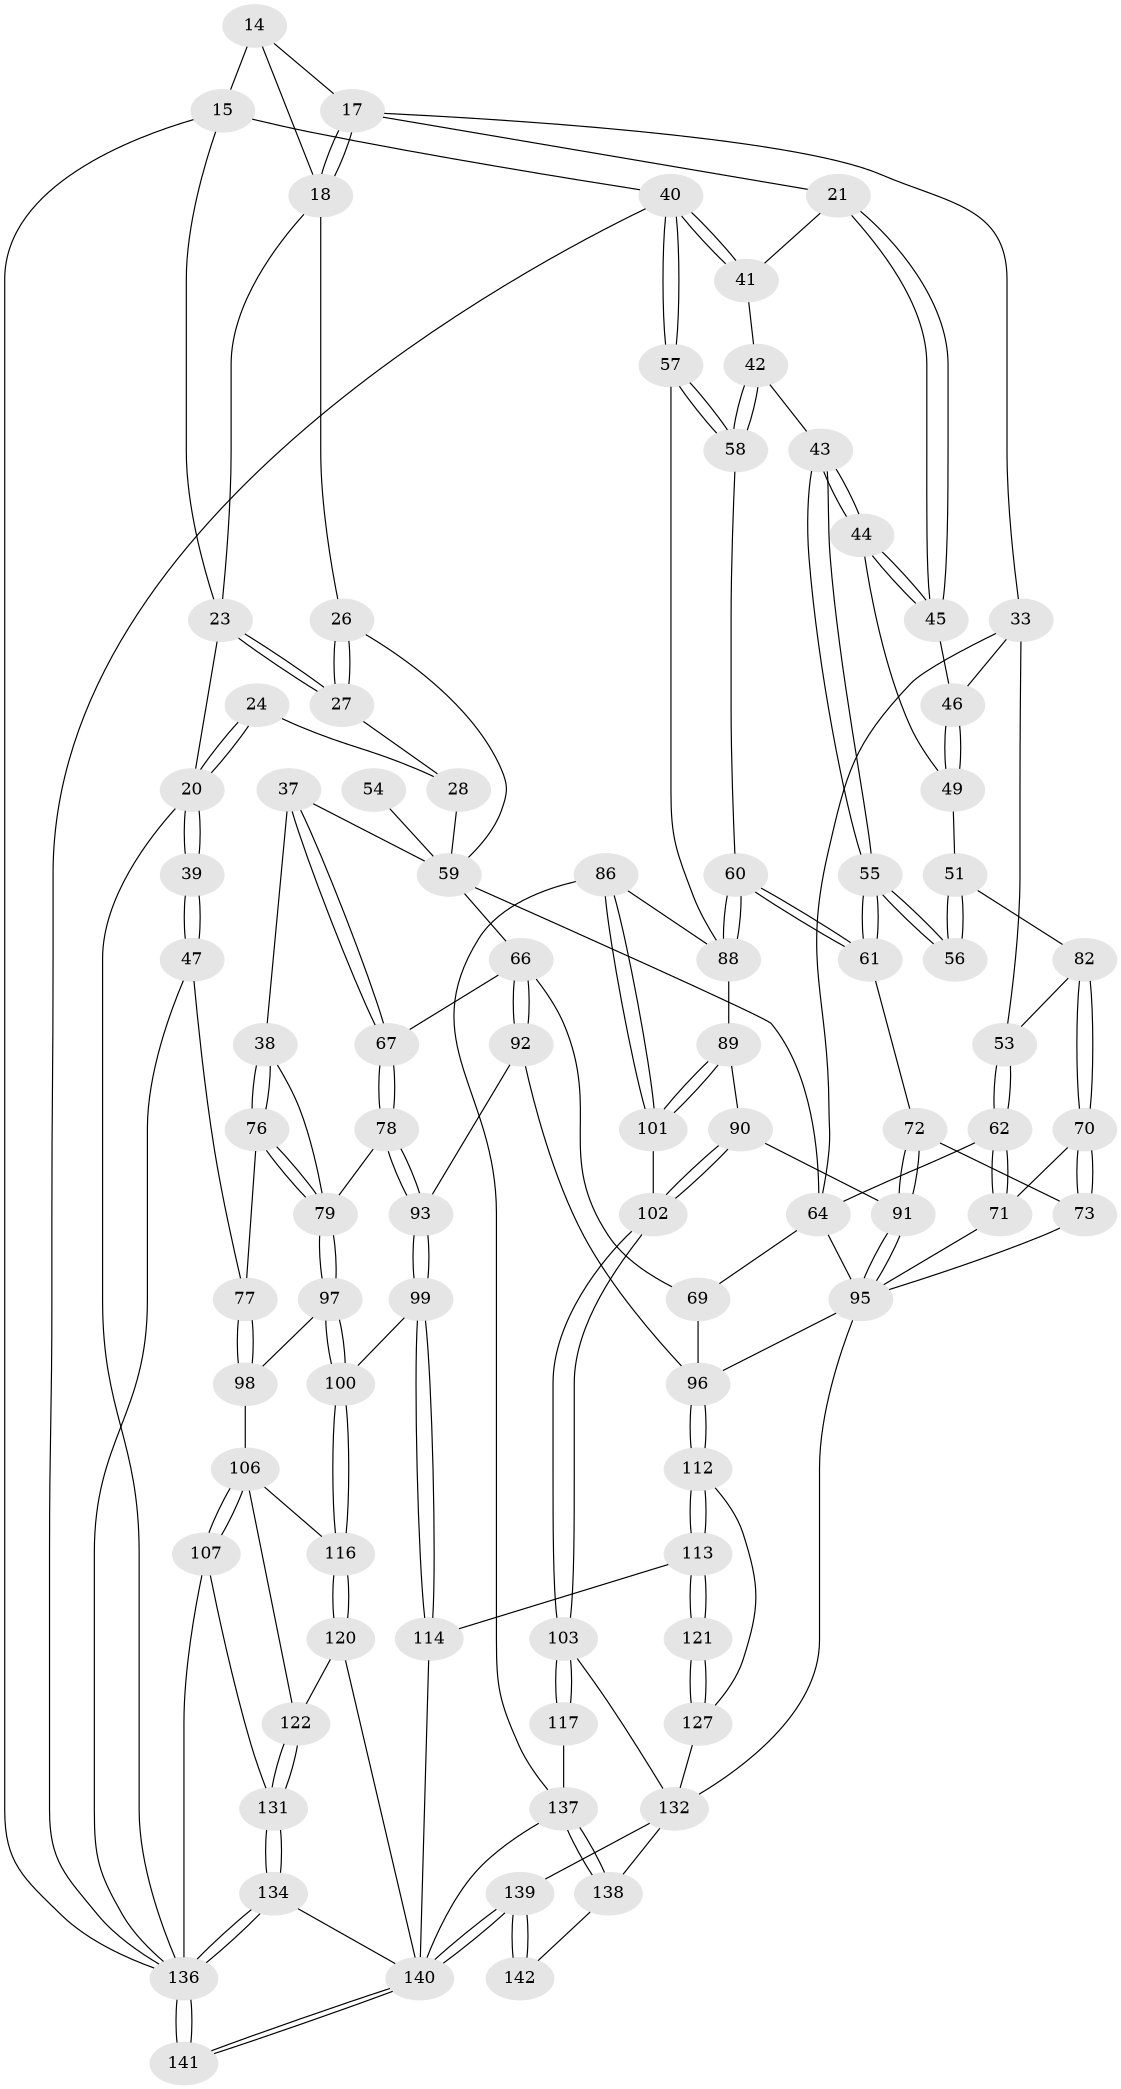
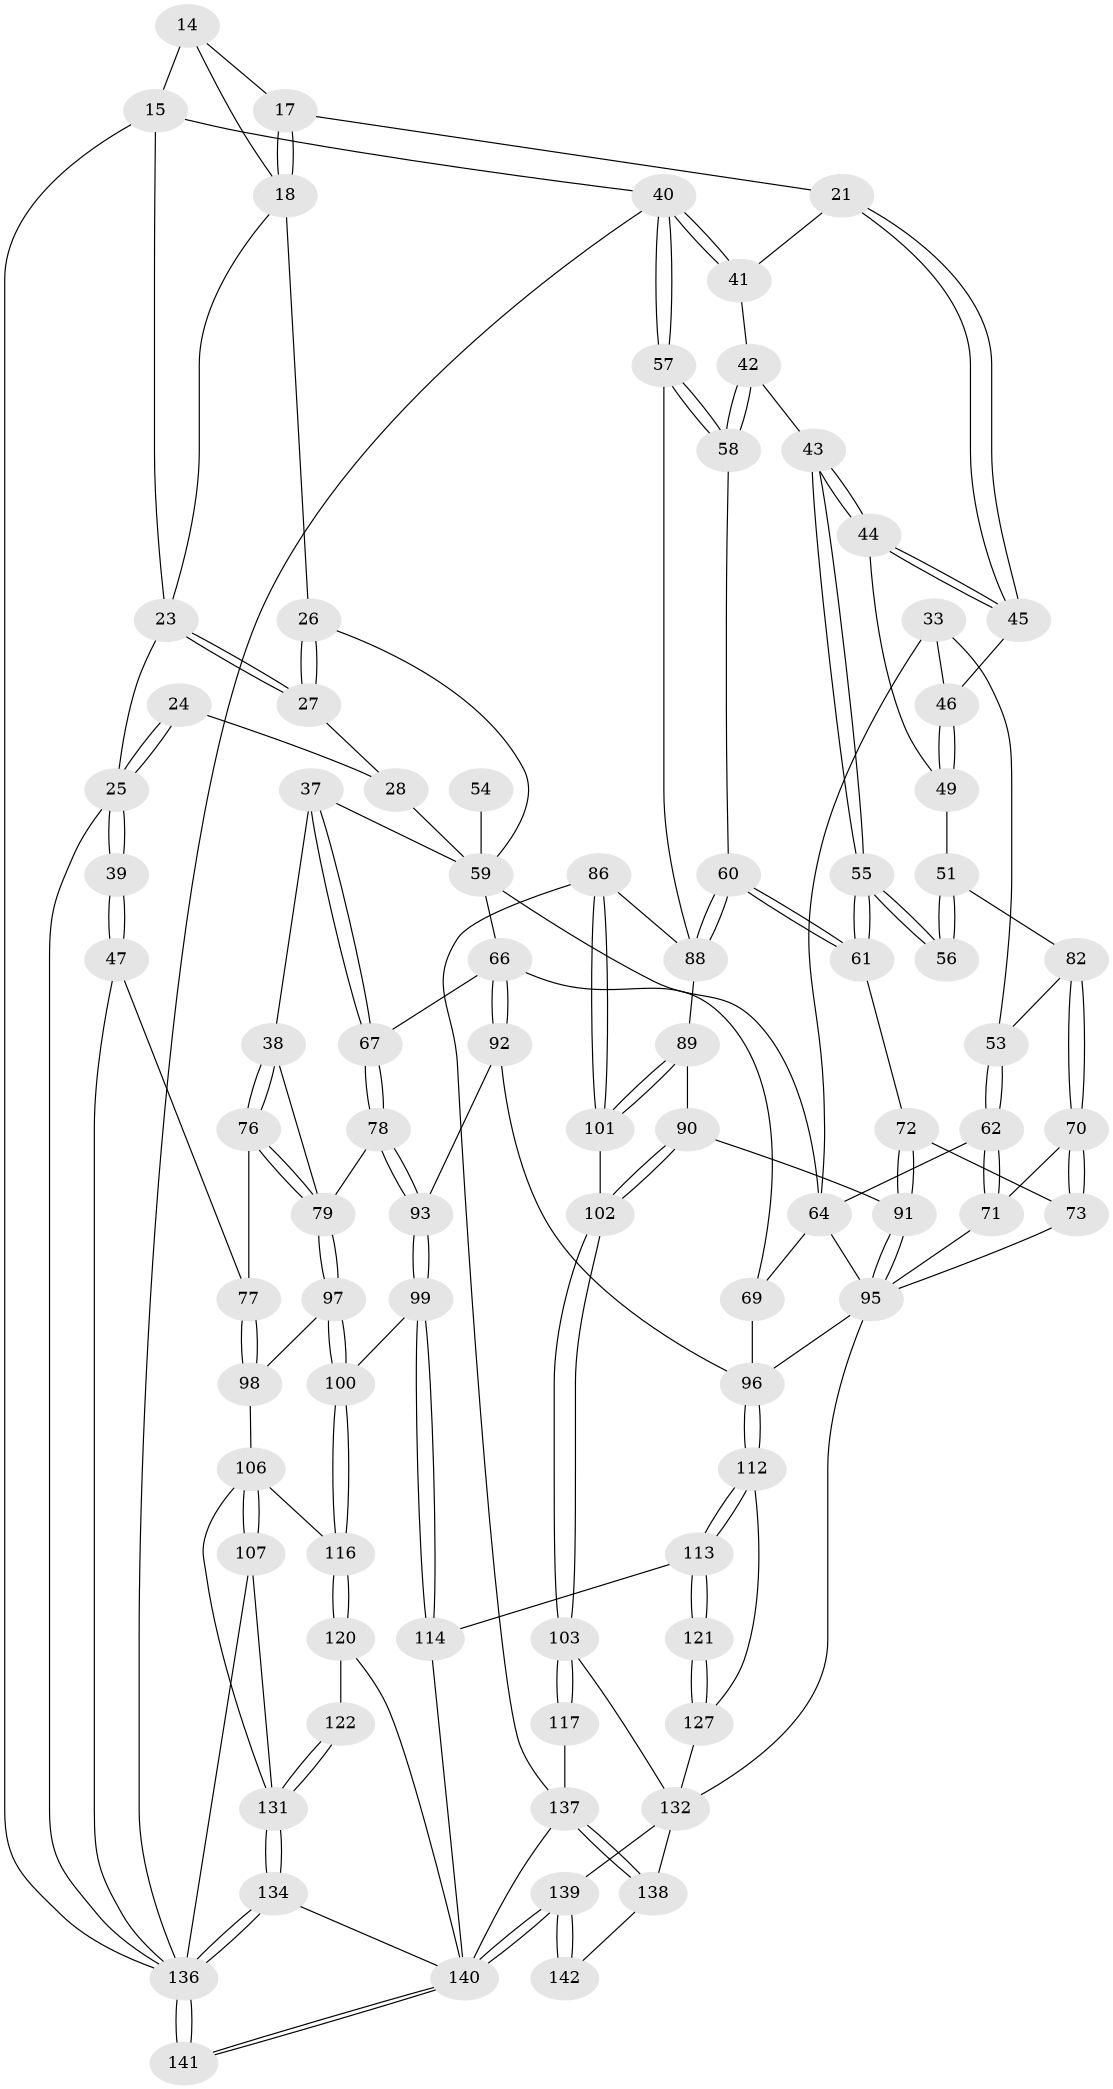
(879, 174) -> none
(192, 790) -> (117, 790)
(271, 1597) -> (218, 1637)
